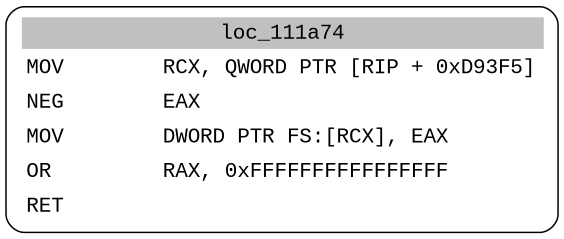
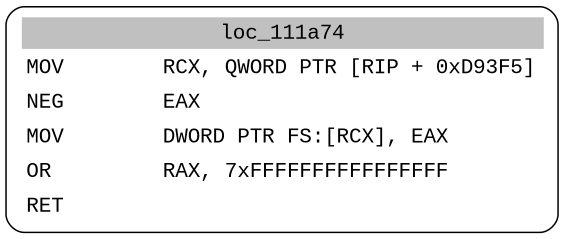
(238, 171) -> (238, 171)
